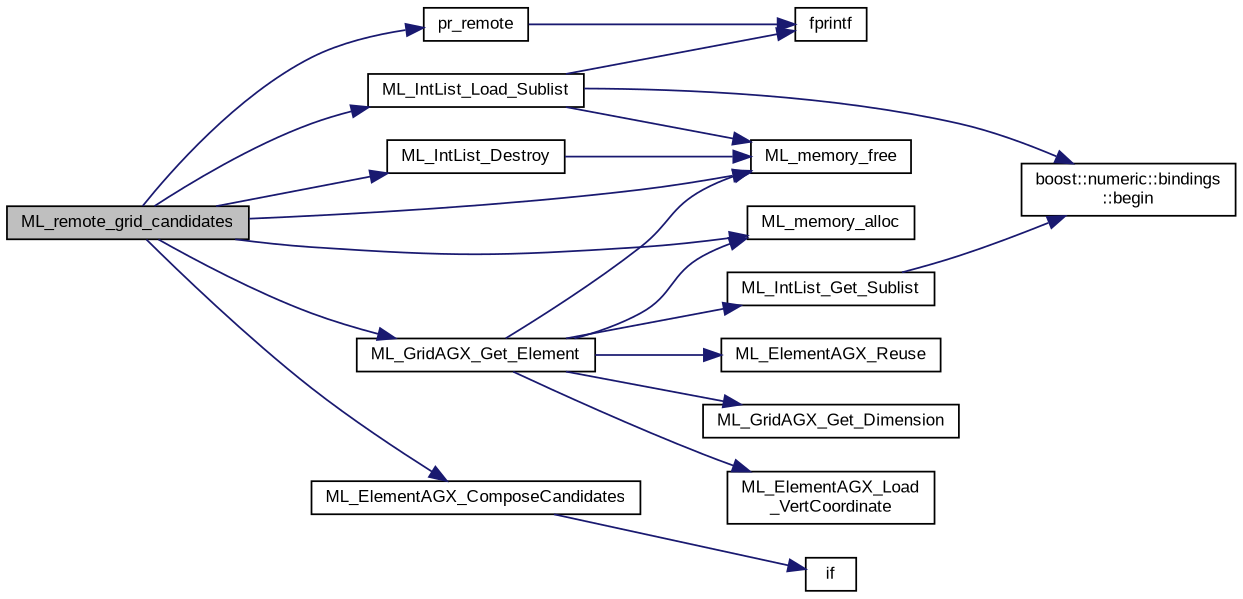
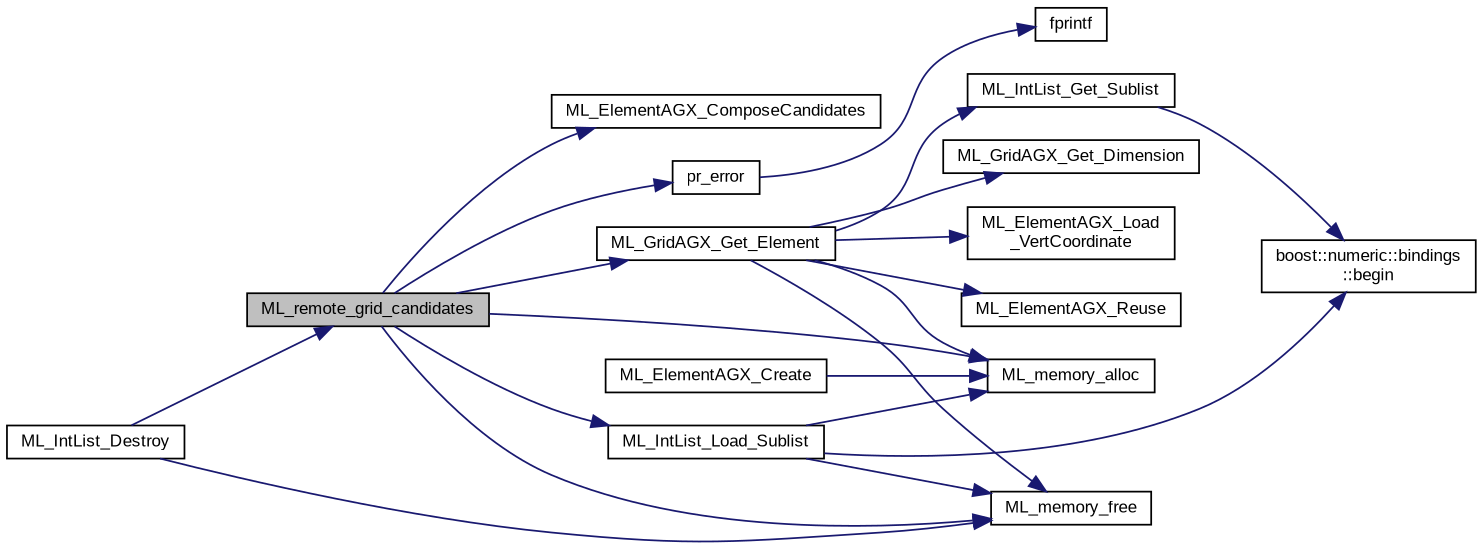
(476, 24) -> (716, 178)
(671, 54) -> (888, 410)
(293, 191) -> (224, 380)
none -> (716, 376)
(831, 574) -> none
